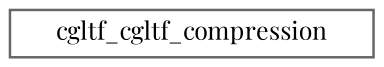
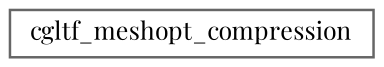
(192, 34) -> (192, 34)
